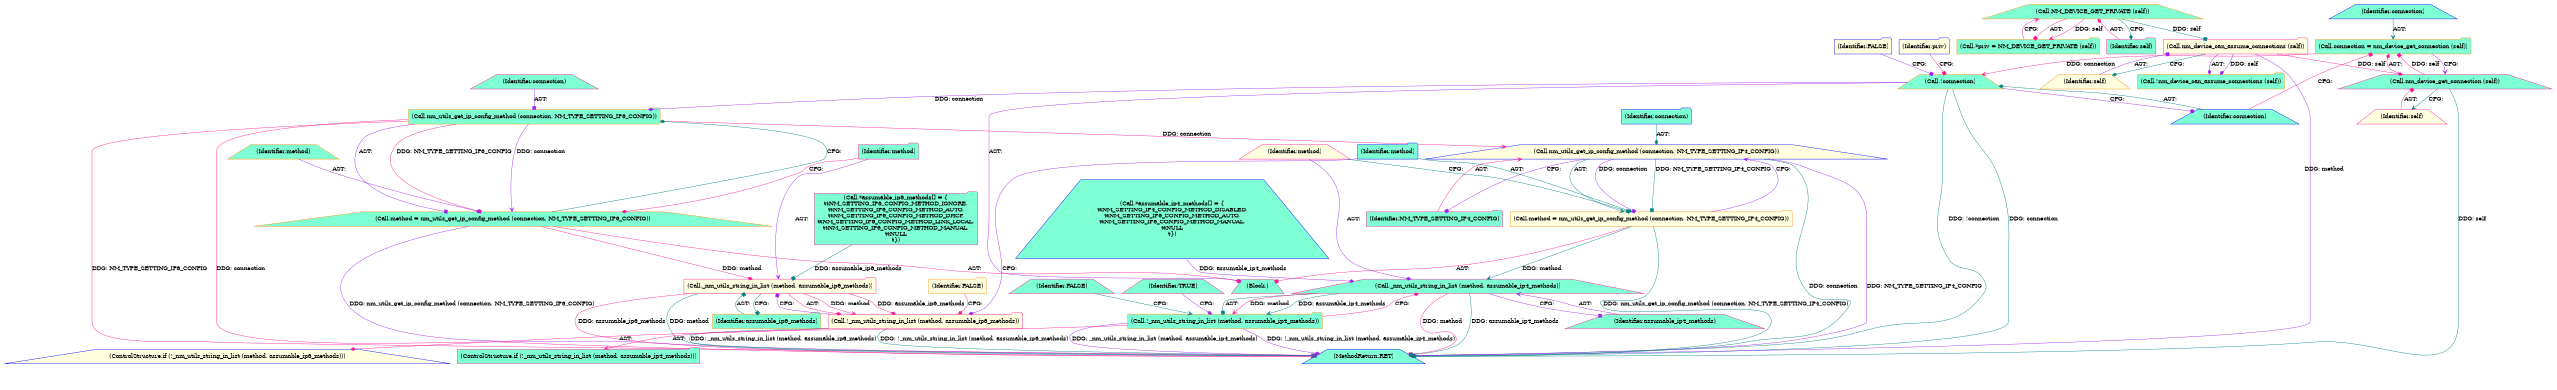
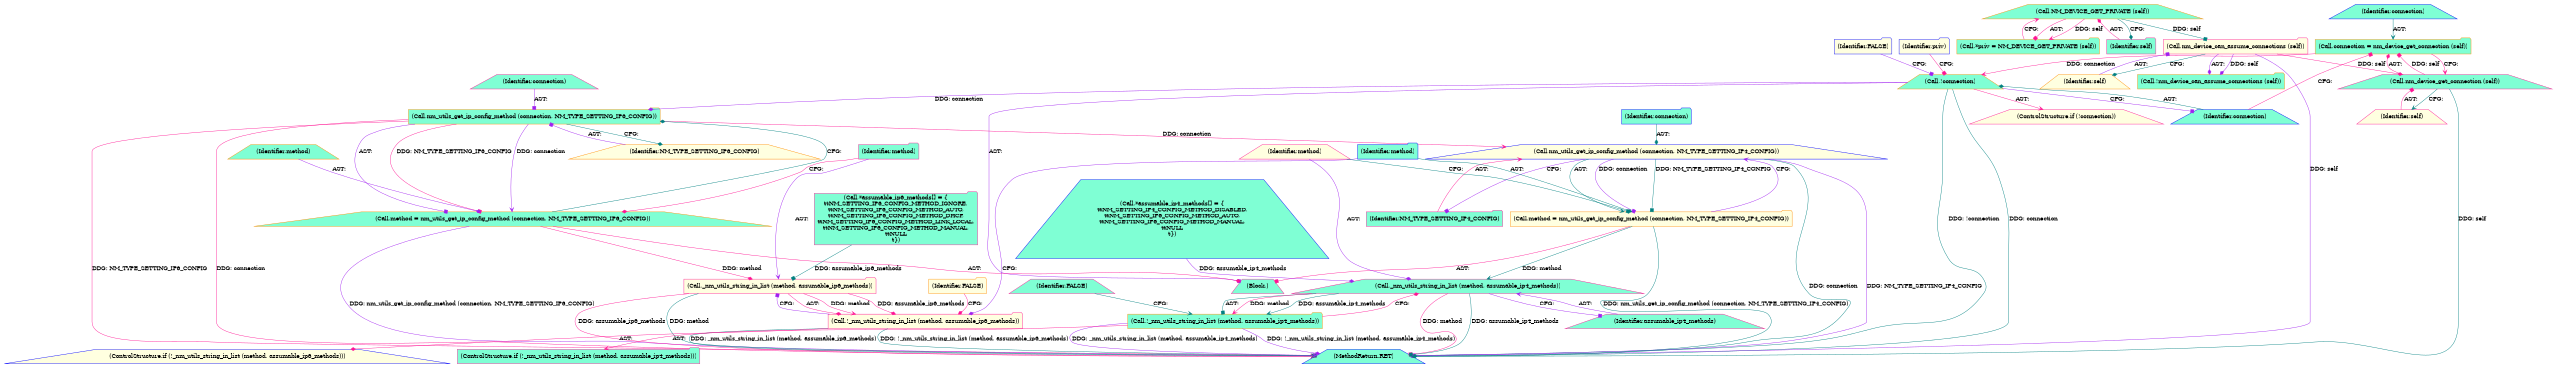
(2440, 61) -> (2440, 61)
none -> (2066, 117)
none -> (695, 152)
(2324, 169) -> (2324, 169)
(1173, 286) -> none
(767, 321) -> none
